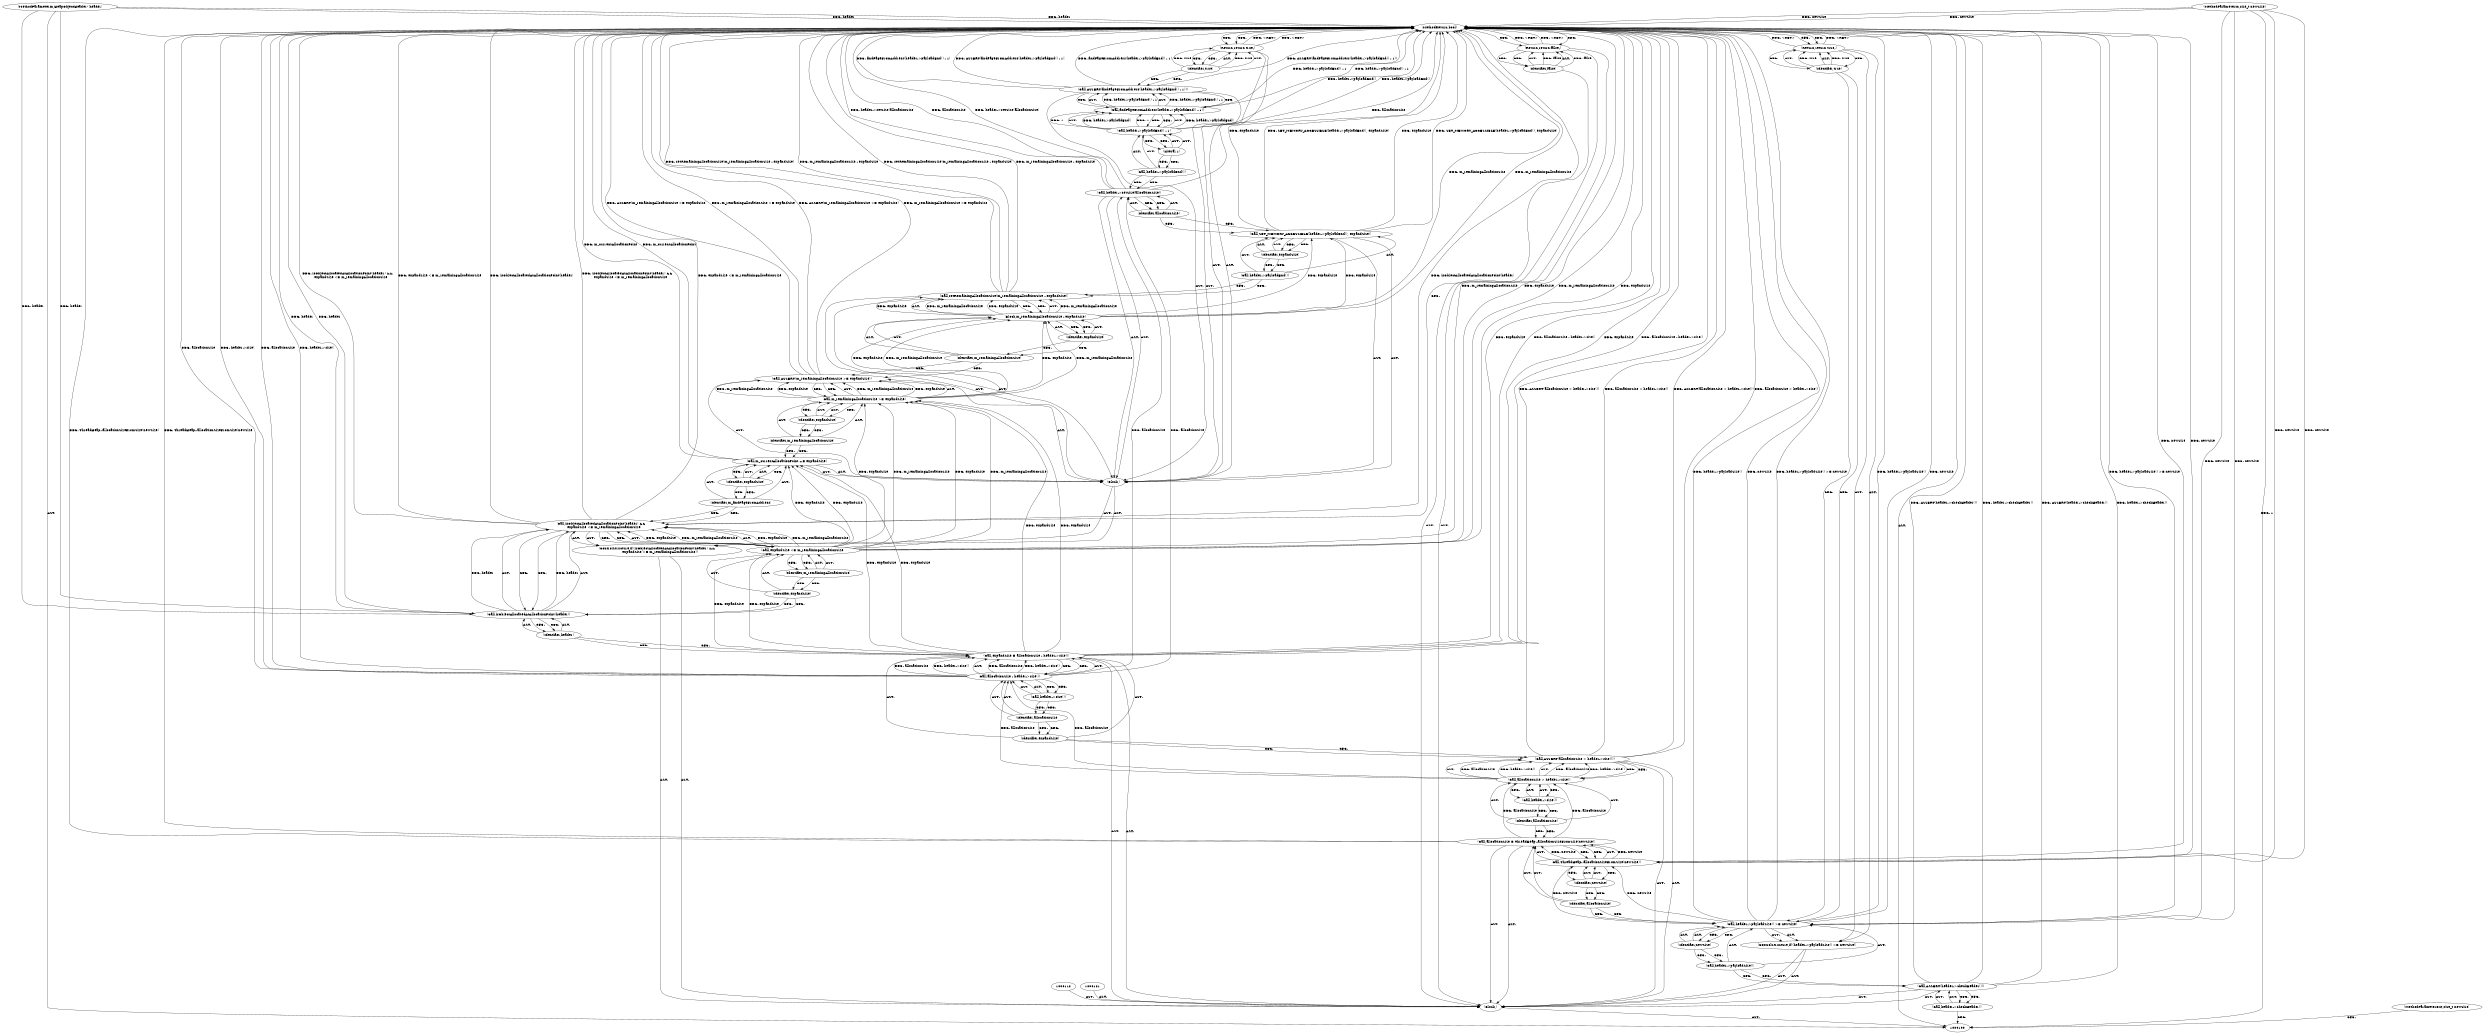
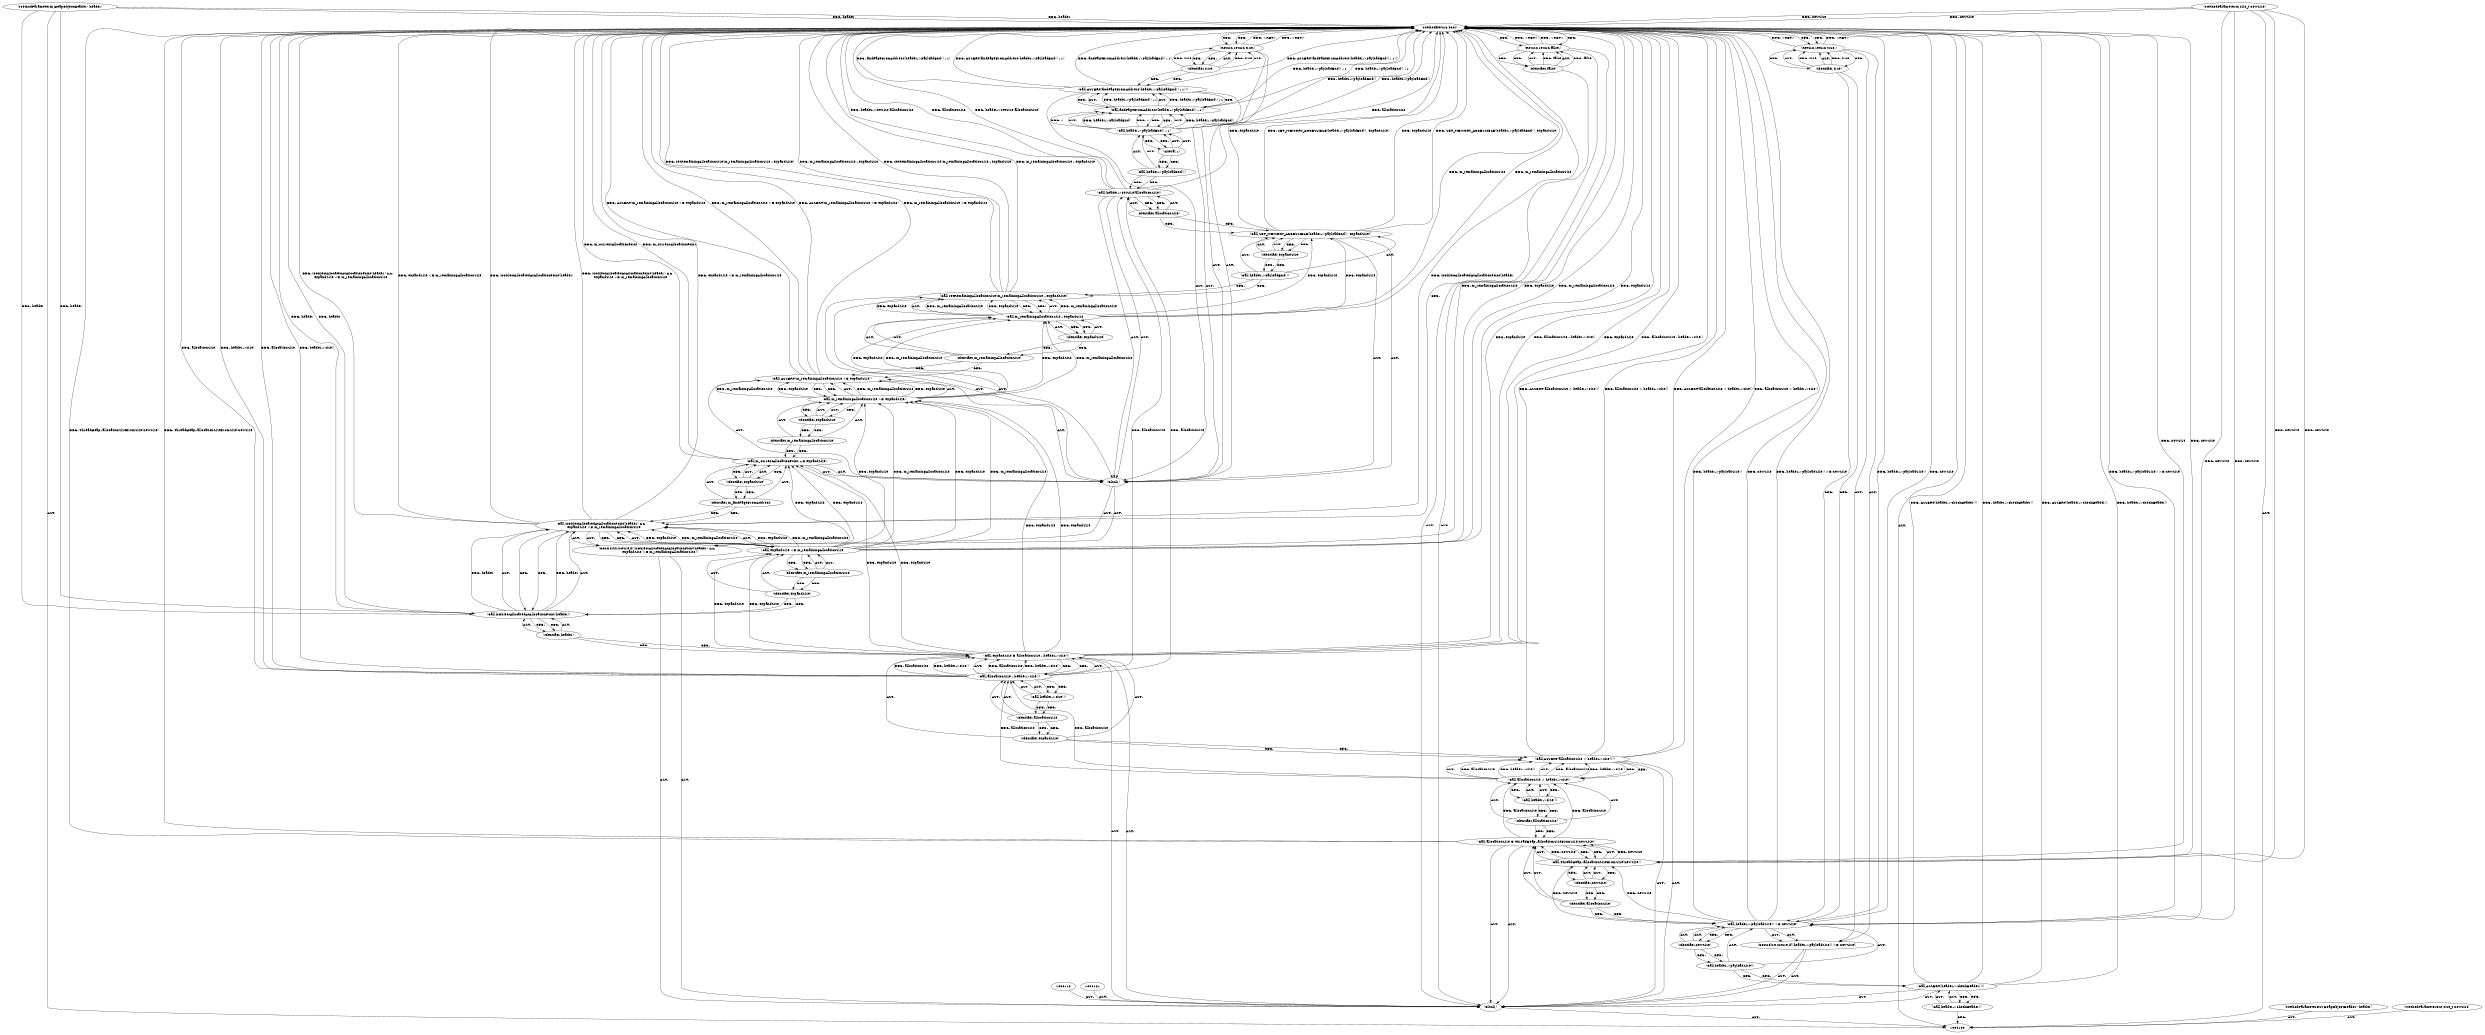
(1045, 317) -> (1045, 317)
(2267, 513) -> (2267, 513)
none -> (2328, 1007)
(2352, 1017) -> (2352, 1017)
